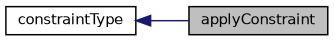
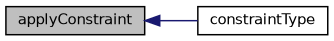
(170, 21) -> (179, 21)
